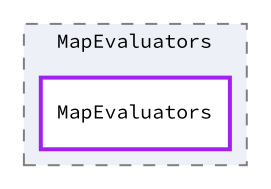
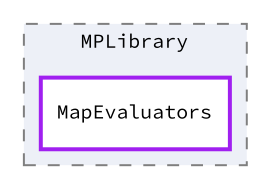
(135, 43) -> (135, 43)
